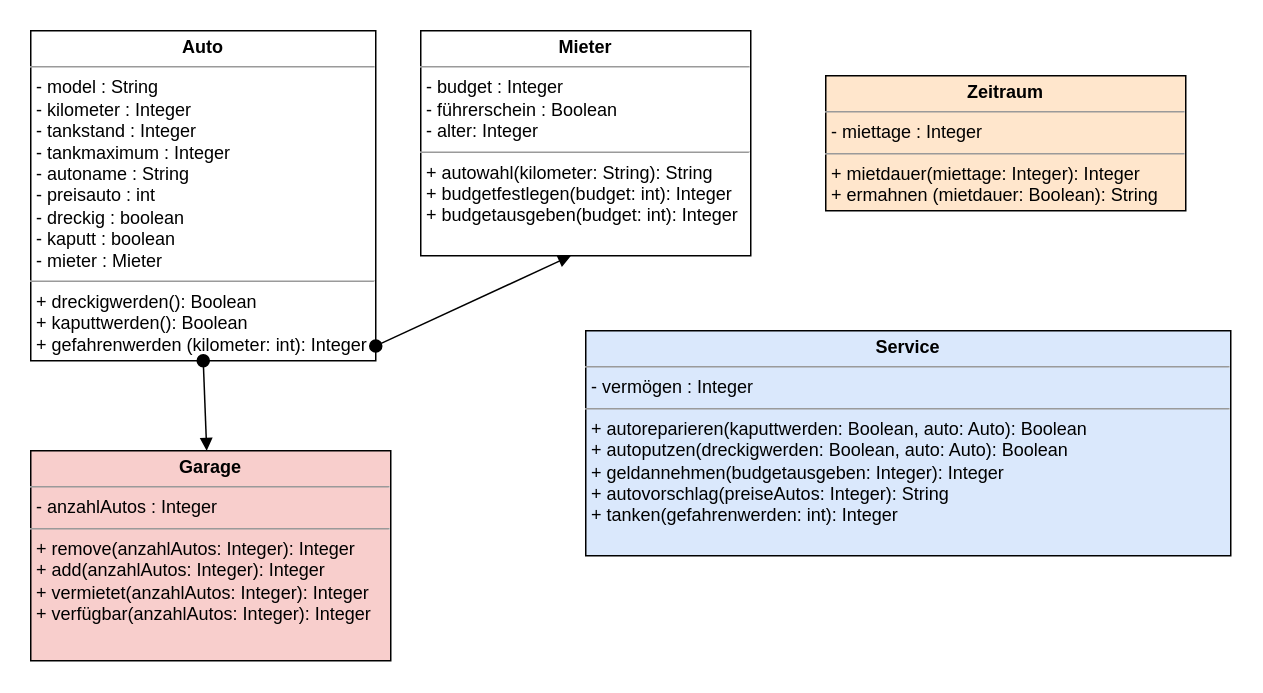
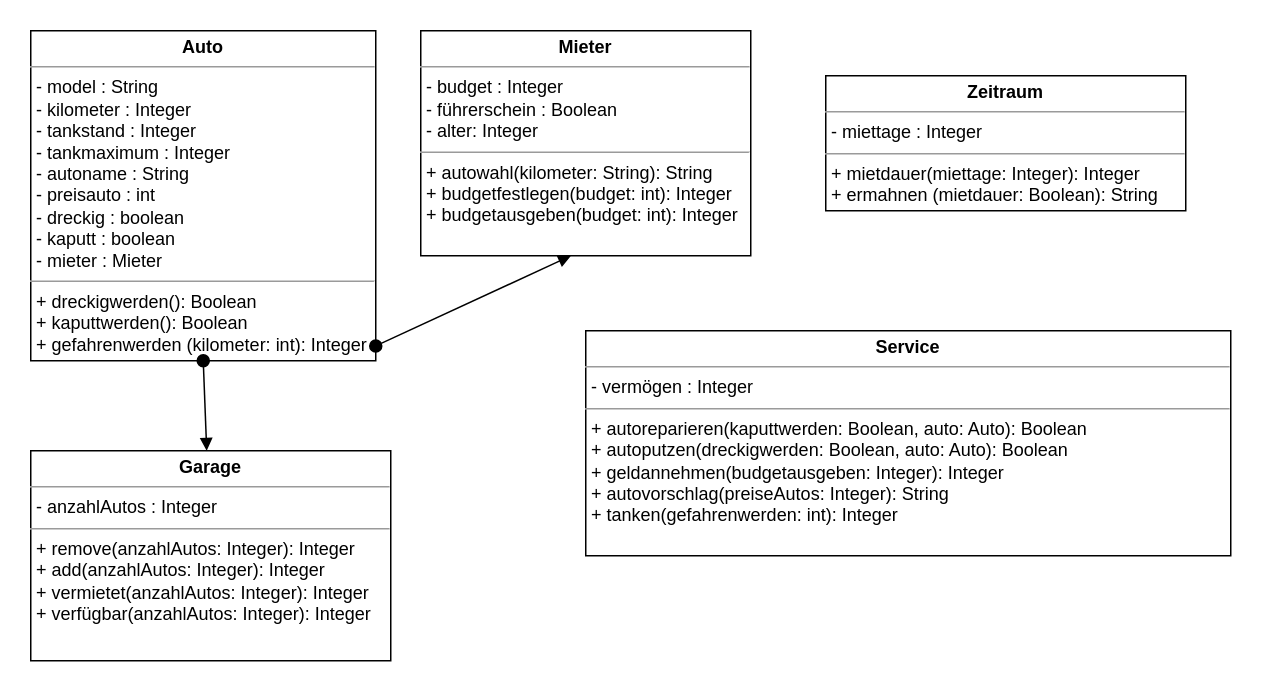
(1006, 143) -> (1006, 143)
(908, 443) -> (908, 443)
(211, 556) -> (211, 556)
